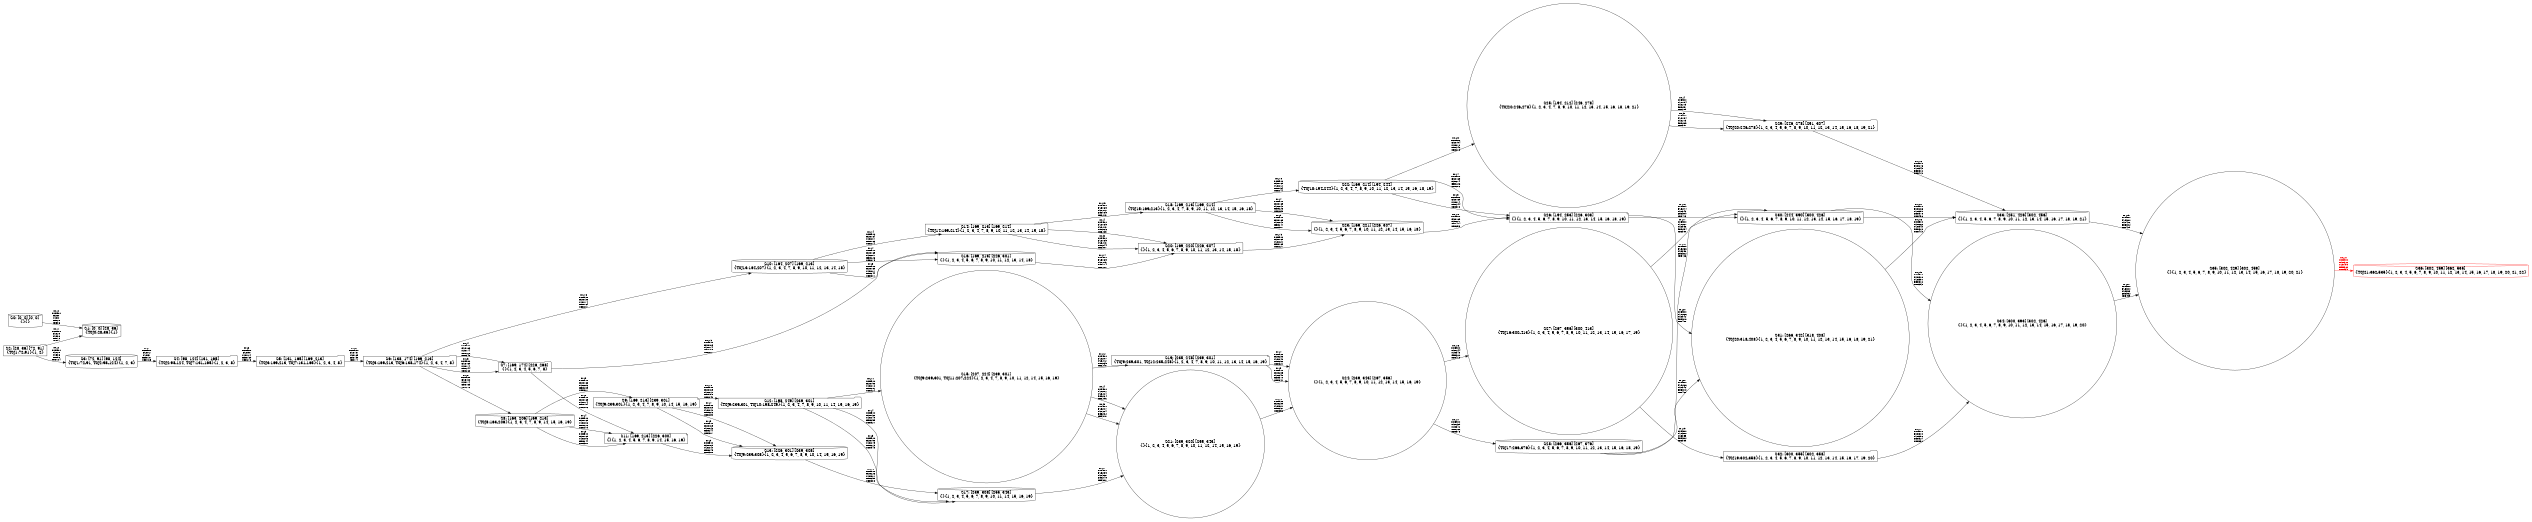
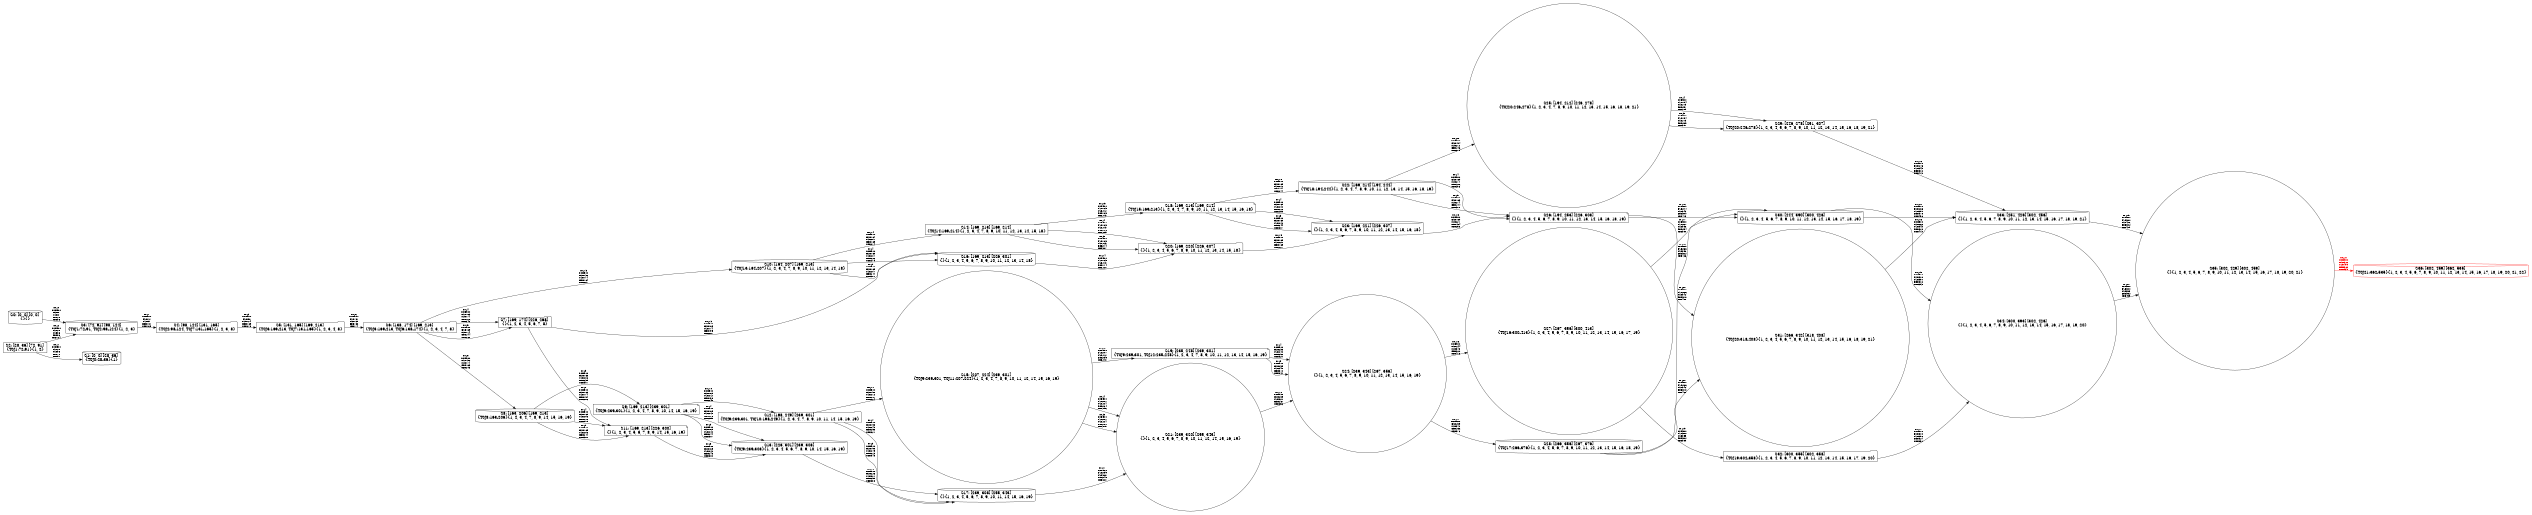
(61, 325) -> (53, 321)
